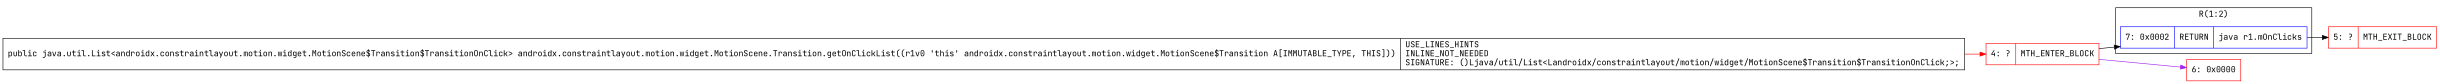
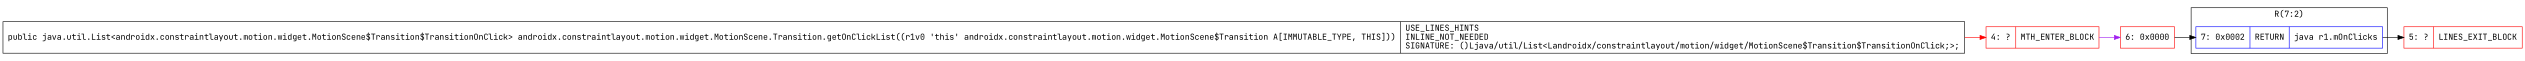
(2214, 15) -> (2289, 15)
(2397, 37) -> (2478, 37)
(2107, 48) -> (2182, 37)
